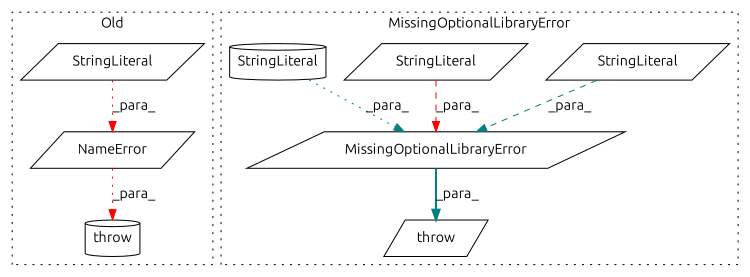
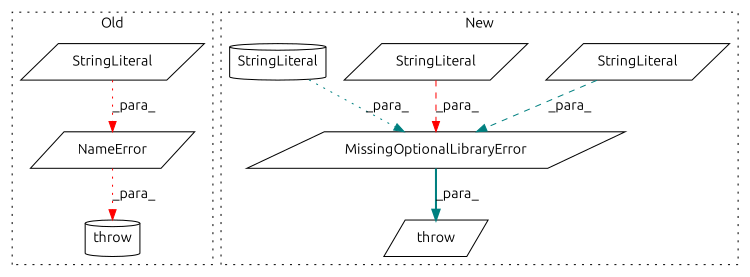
(480, 24) -> (480, 24)
